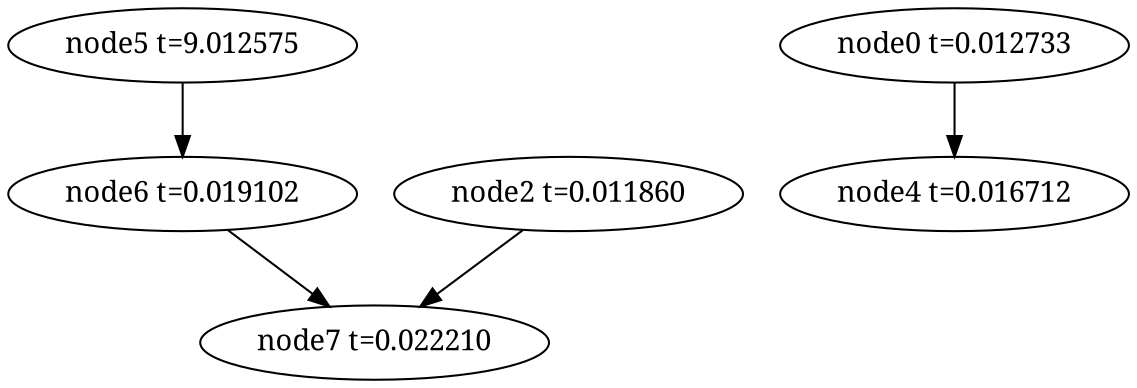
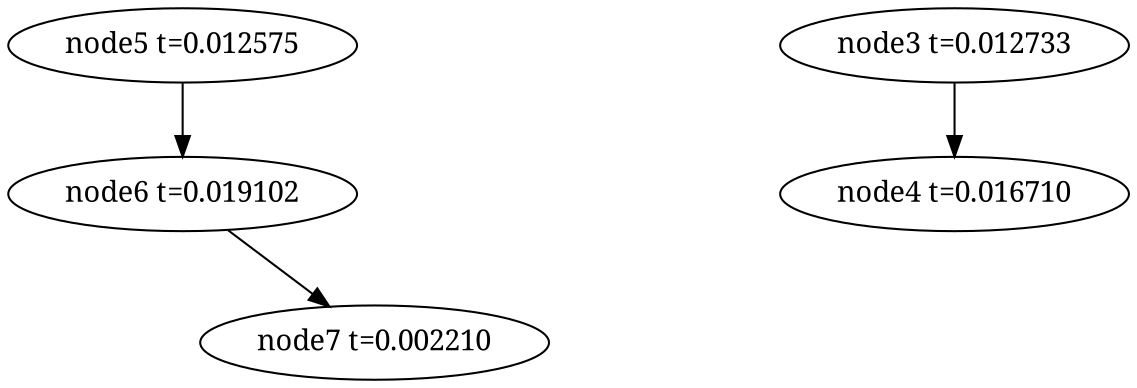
(183, 45) -> (183, 45)
(955, 45) -> (955, 45)
(569, 194) -> none
(955, 194) -> (955, 194)
(375, 343) -> (375, 343)
